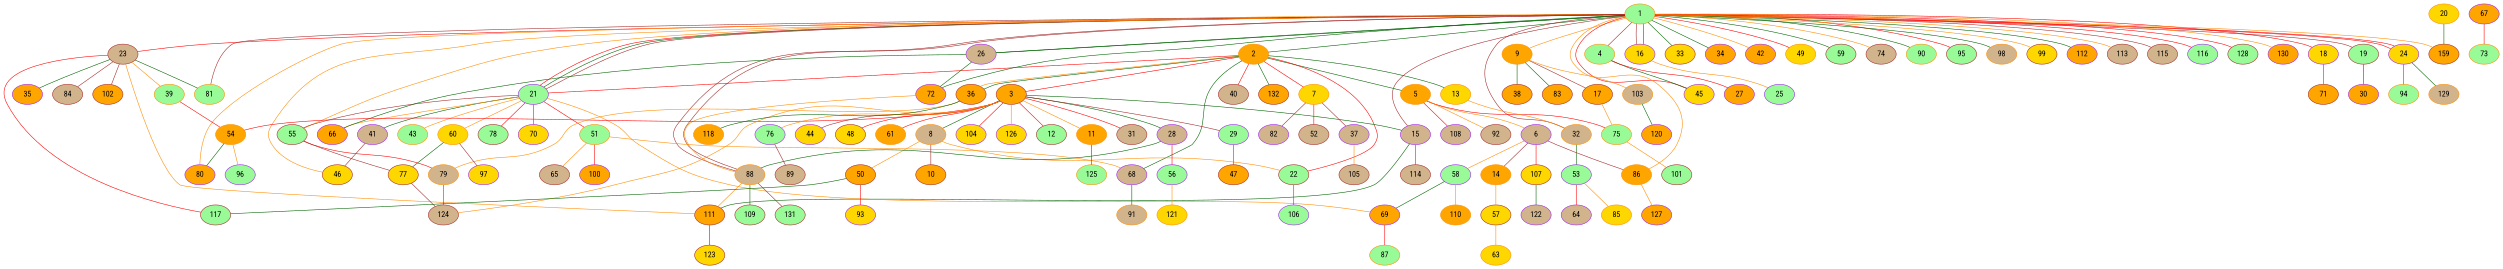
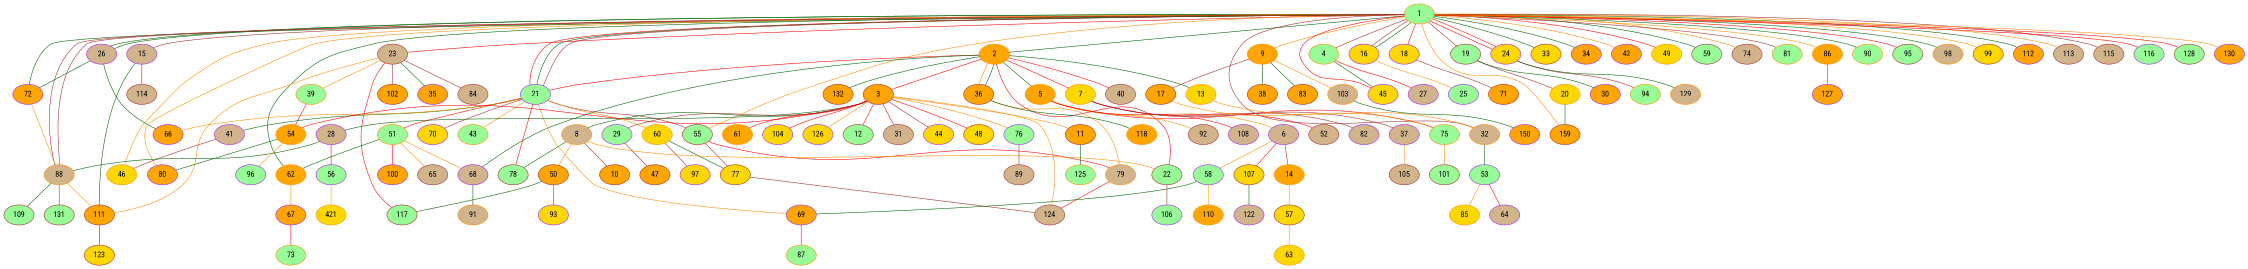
(166, 74) -> none
none -> (1517, 75)
(1739, 94) -> (1423, 94)
(1215, 106) -> none
(1092, 135) -> (1080, 135)
(1657, 135) -> (1525, 135)
none -> (545, 155)
(1585, 156) -> none
none -> (291, 175)
(337, 175) -> (122, 175)
(1647, 195) -> (1827, 74)
(1172, 215) -> (331, 215)
